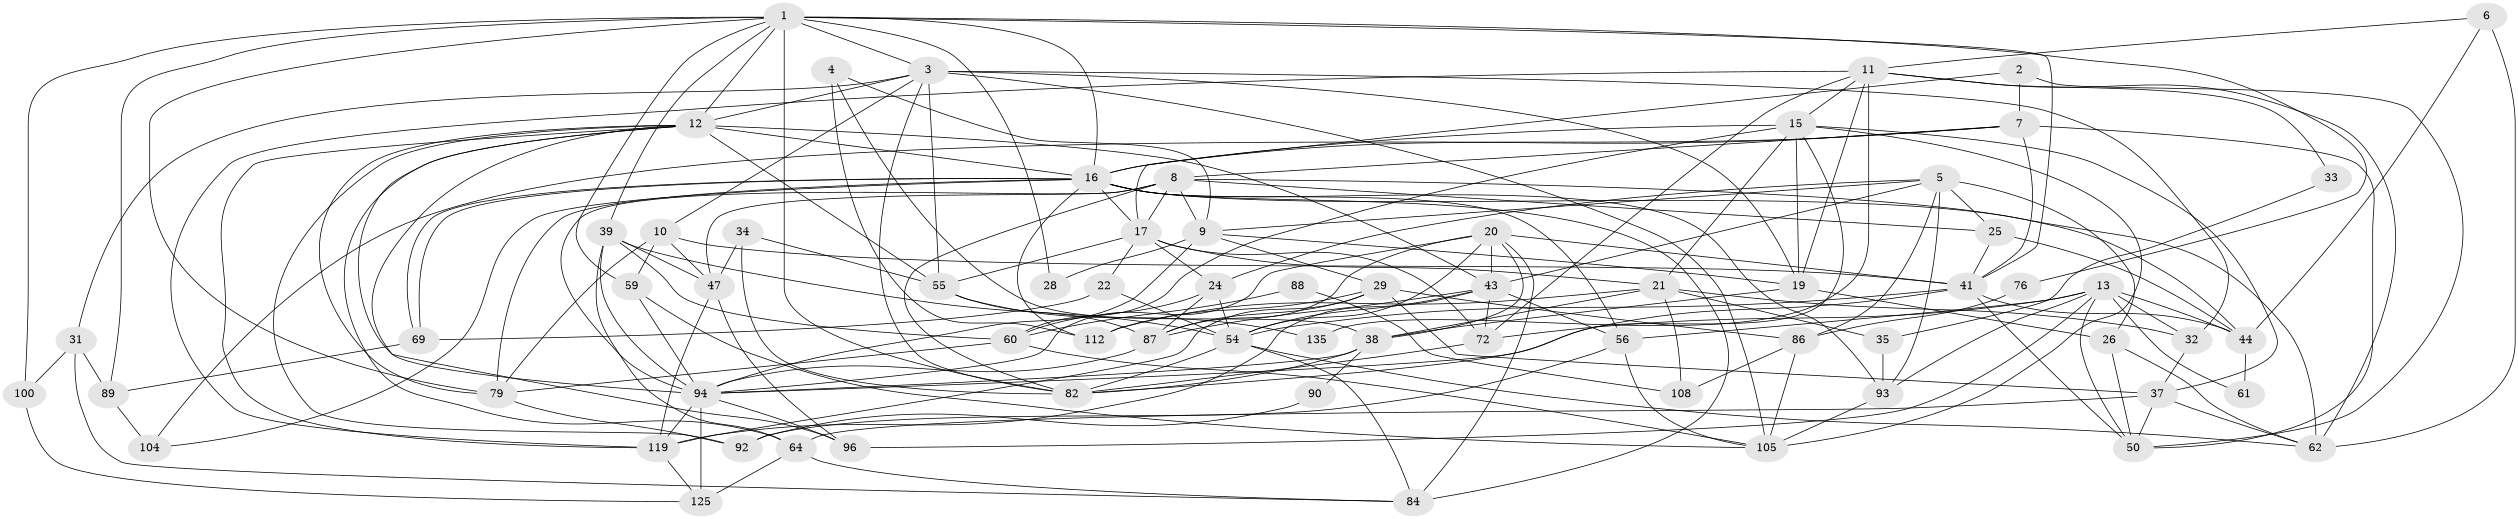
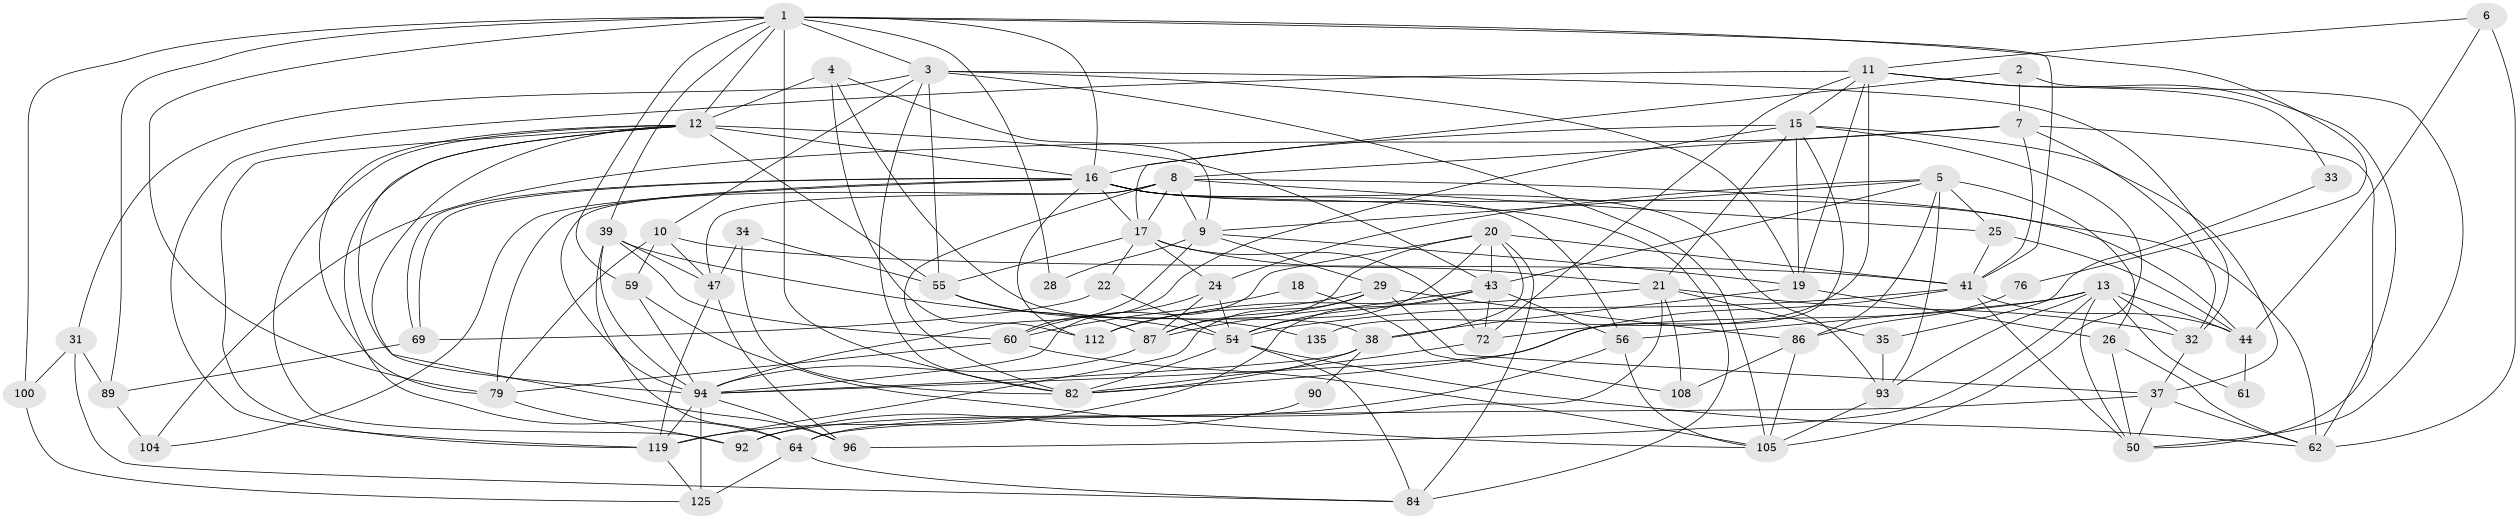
(817, 96) -> (764, 98)
(1554, 143) -> (2159, 207)
(1298, 286) -> (1298, 286)
(1503, 316) -> (1448, 406)
